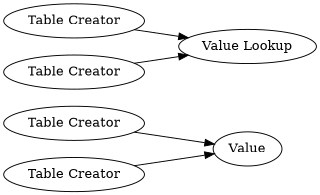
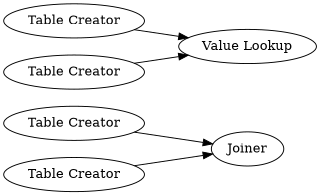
(248, 149) -> (248, 149)
